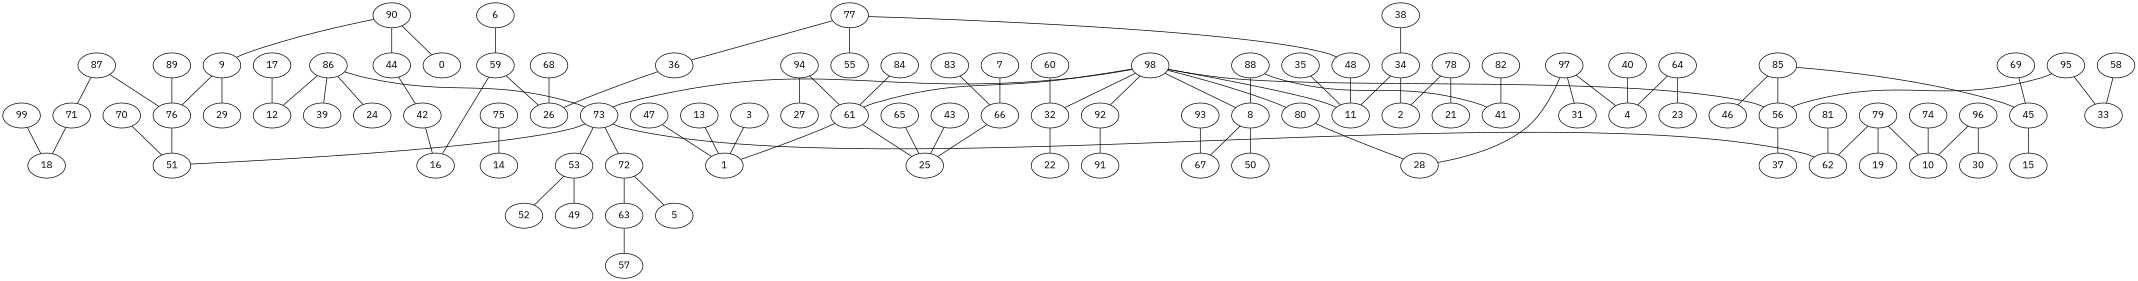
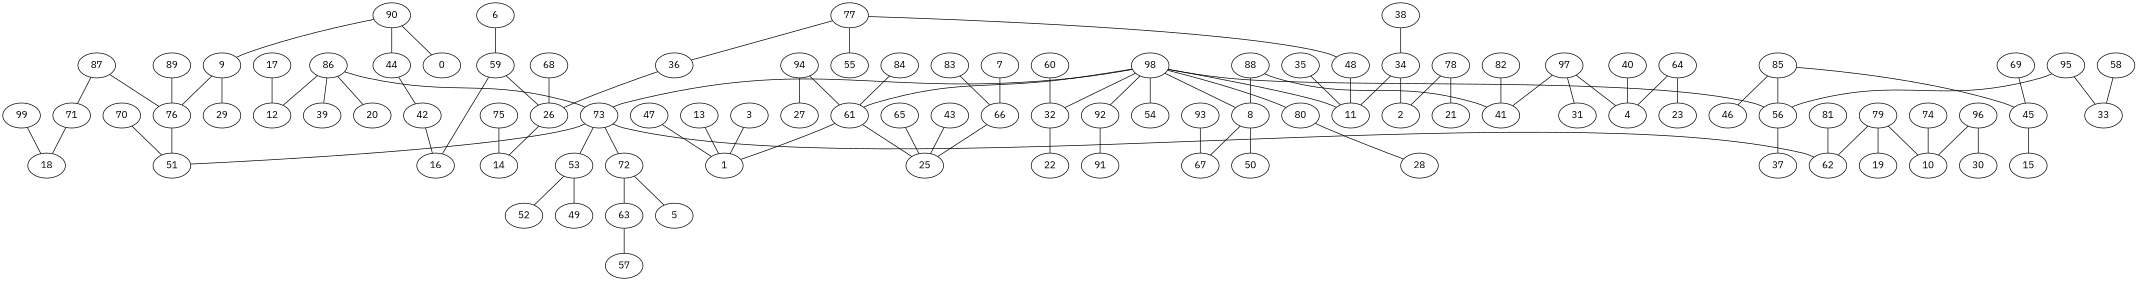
(372, 116) -> (372, 116)
none -> (1150, 116)
(1512, 138) -> (1533, 90)
none -> (523, 142)
